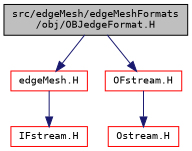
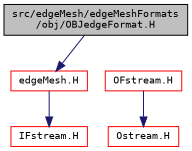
(119, 49) -> none
